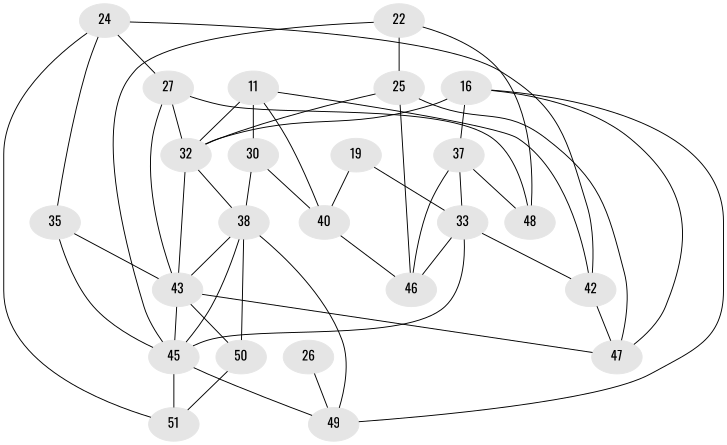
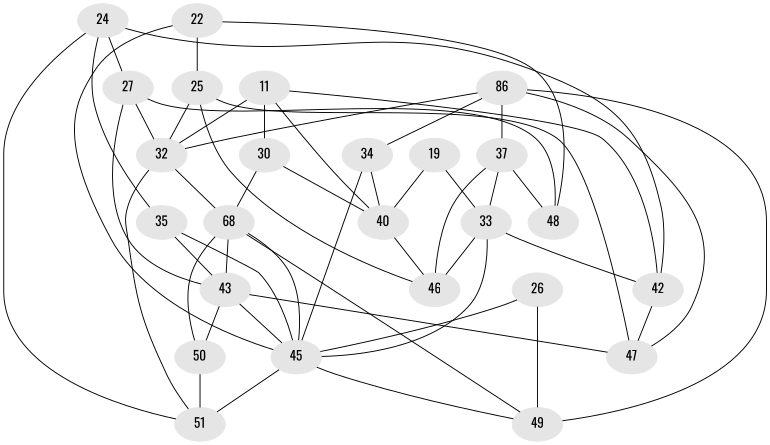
(466, 88) -> (502, 88)
none -> (367, 155)
(182, 222) -> (137, 292)
(244, 222) -> (229, 222)
none -> (420, 329)
